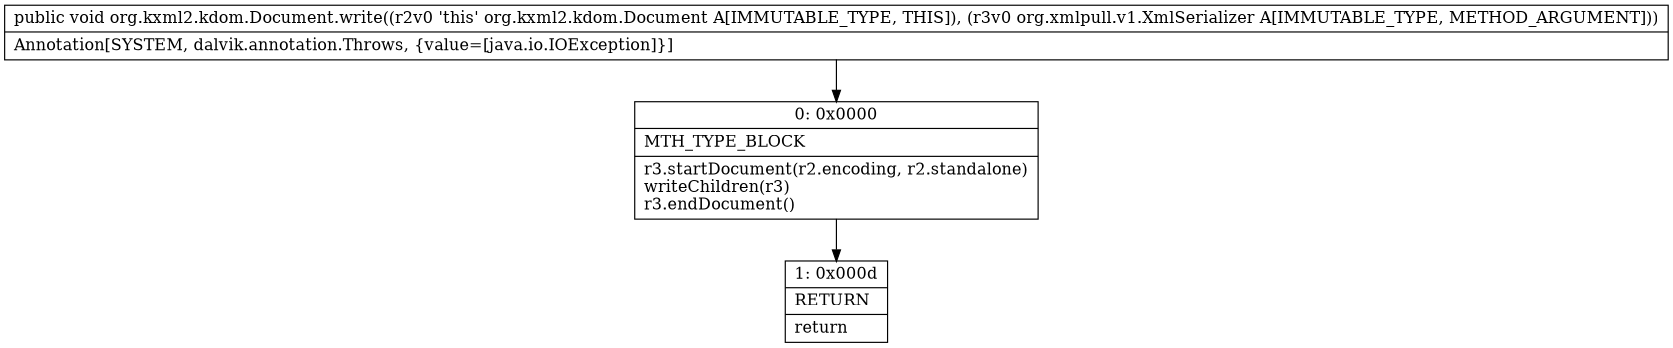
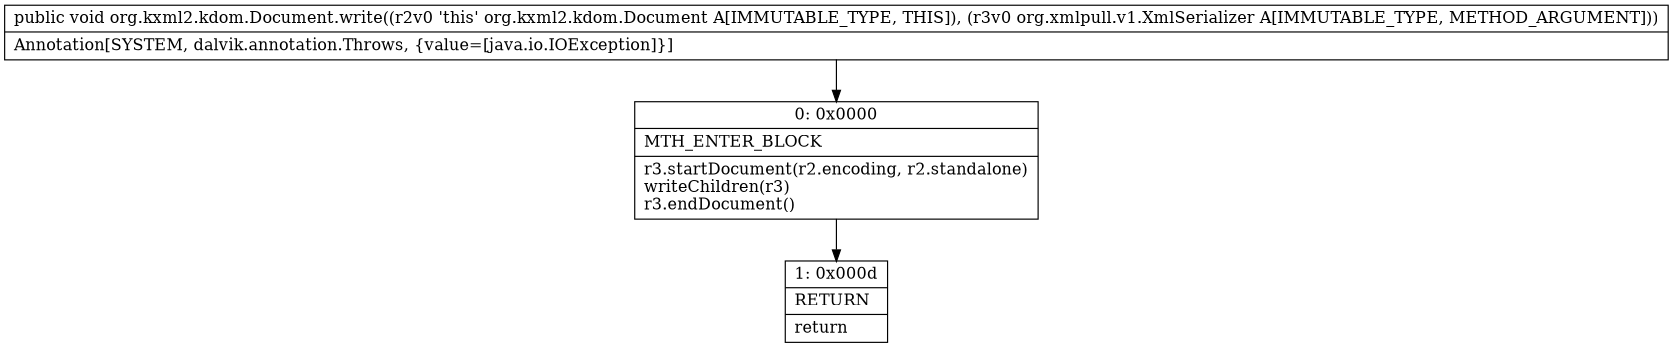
(725, 142) -> (734, 142)
